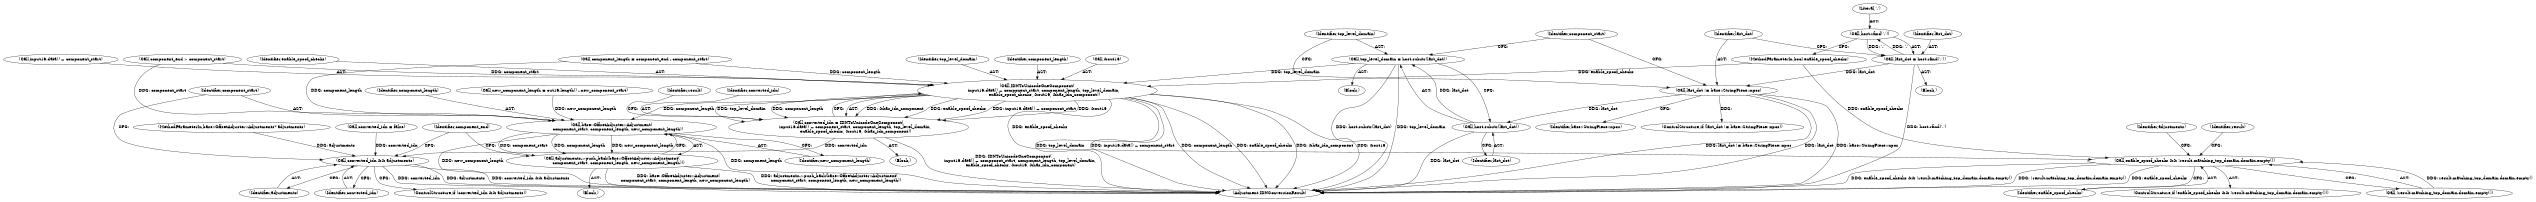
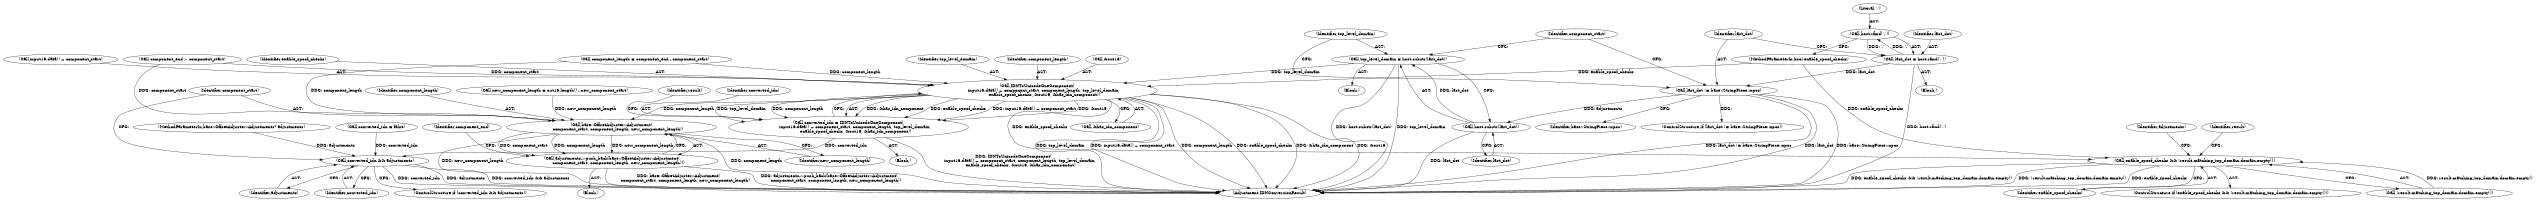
(1603, 109) -> (1603, 109)
none -> (1111, 127)
(424, 144) -> none
